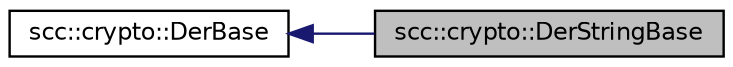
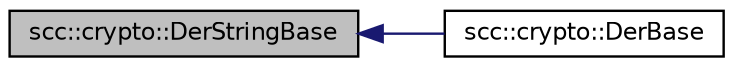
(344, 34) -> (414, 34)
